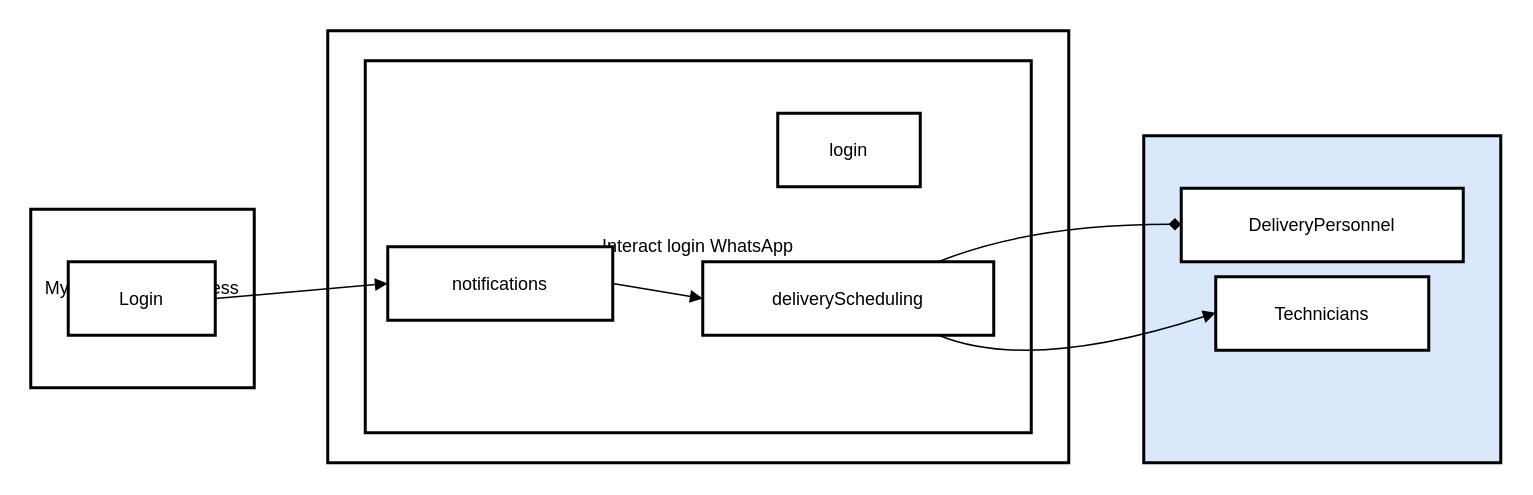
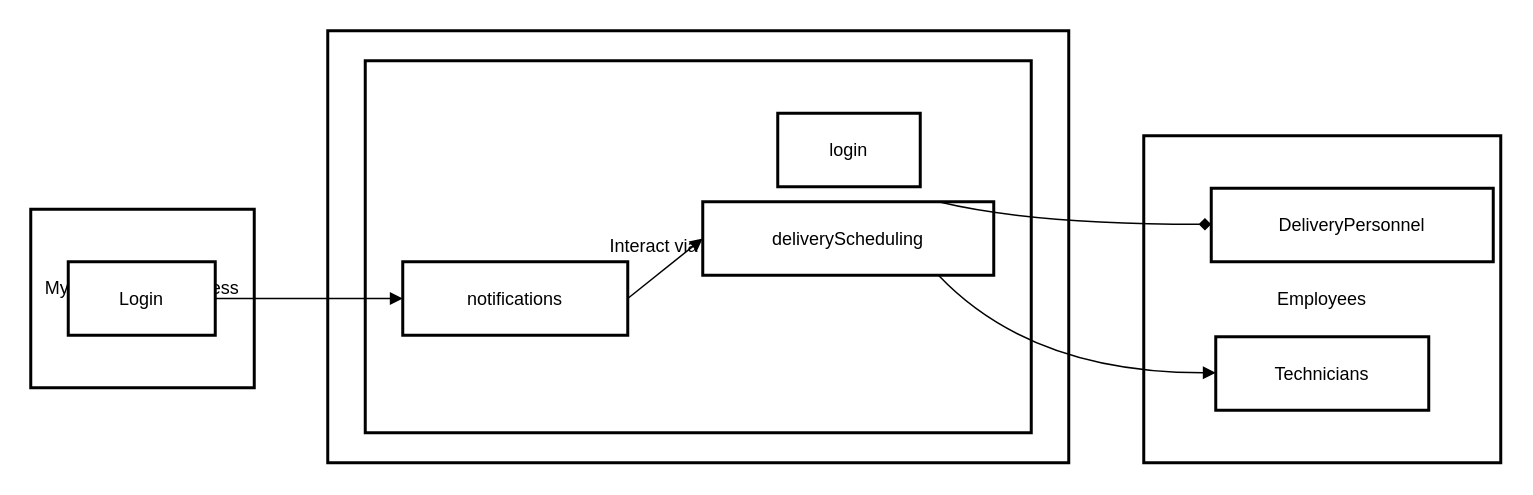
(1322, 225) -> (1352, 225)
(698, 247) -> (698, 247)
(500, 284) -> (515, 299)
(848, 299) -> (848, 239)
(1322, 299) -> (1322, 299)
(1322, 314) -> (1322, 374)
